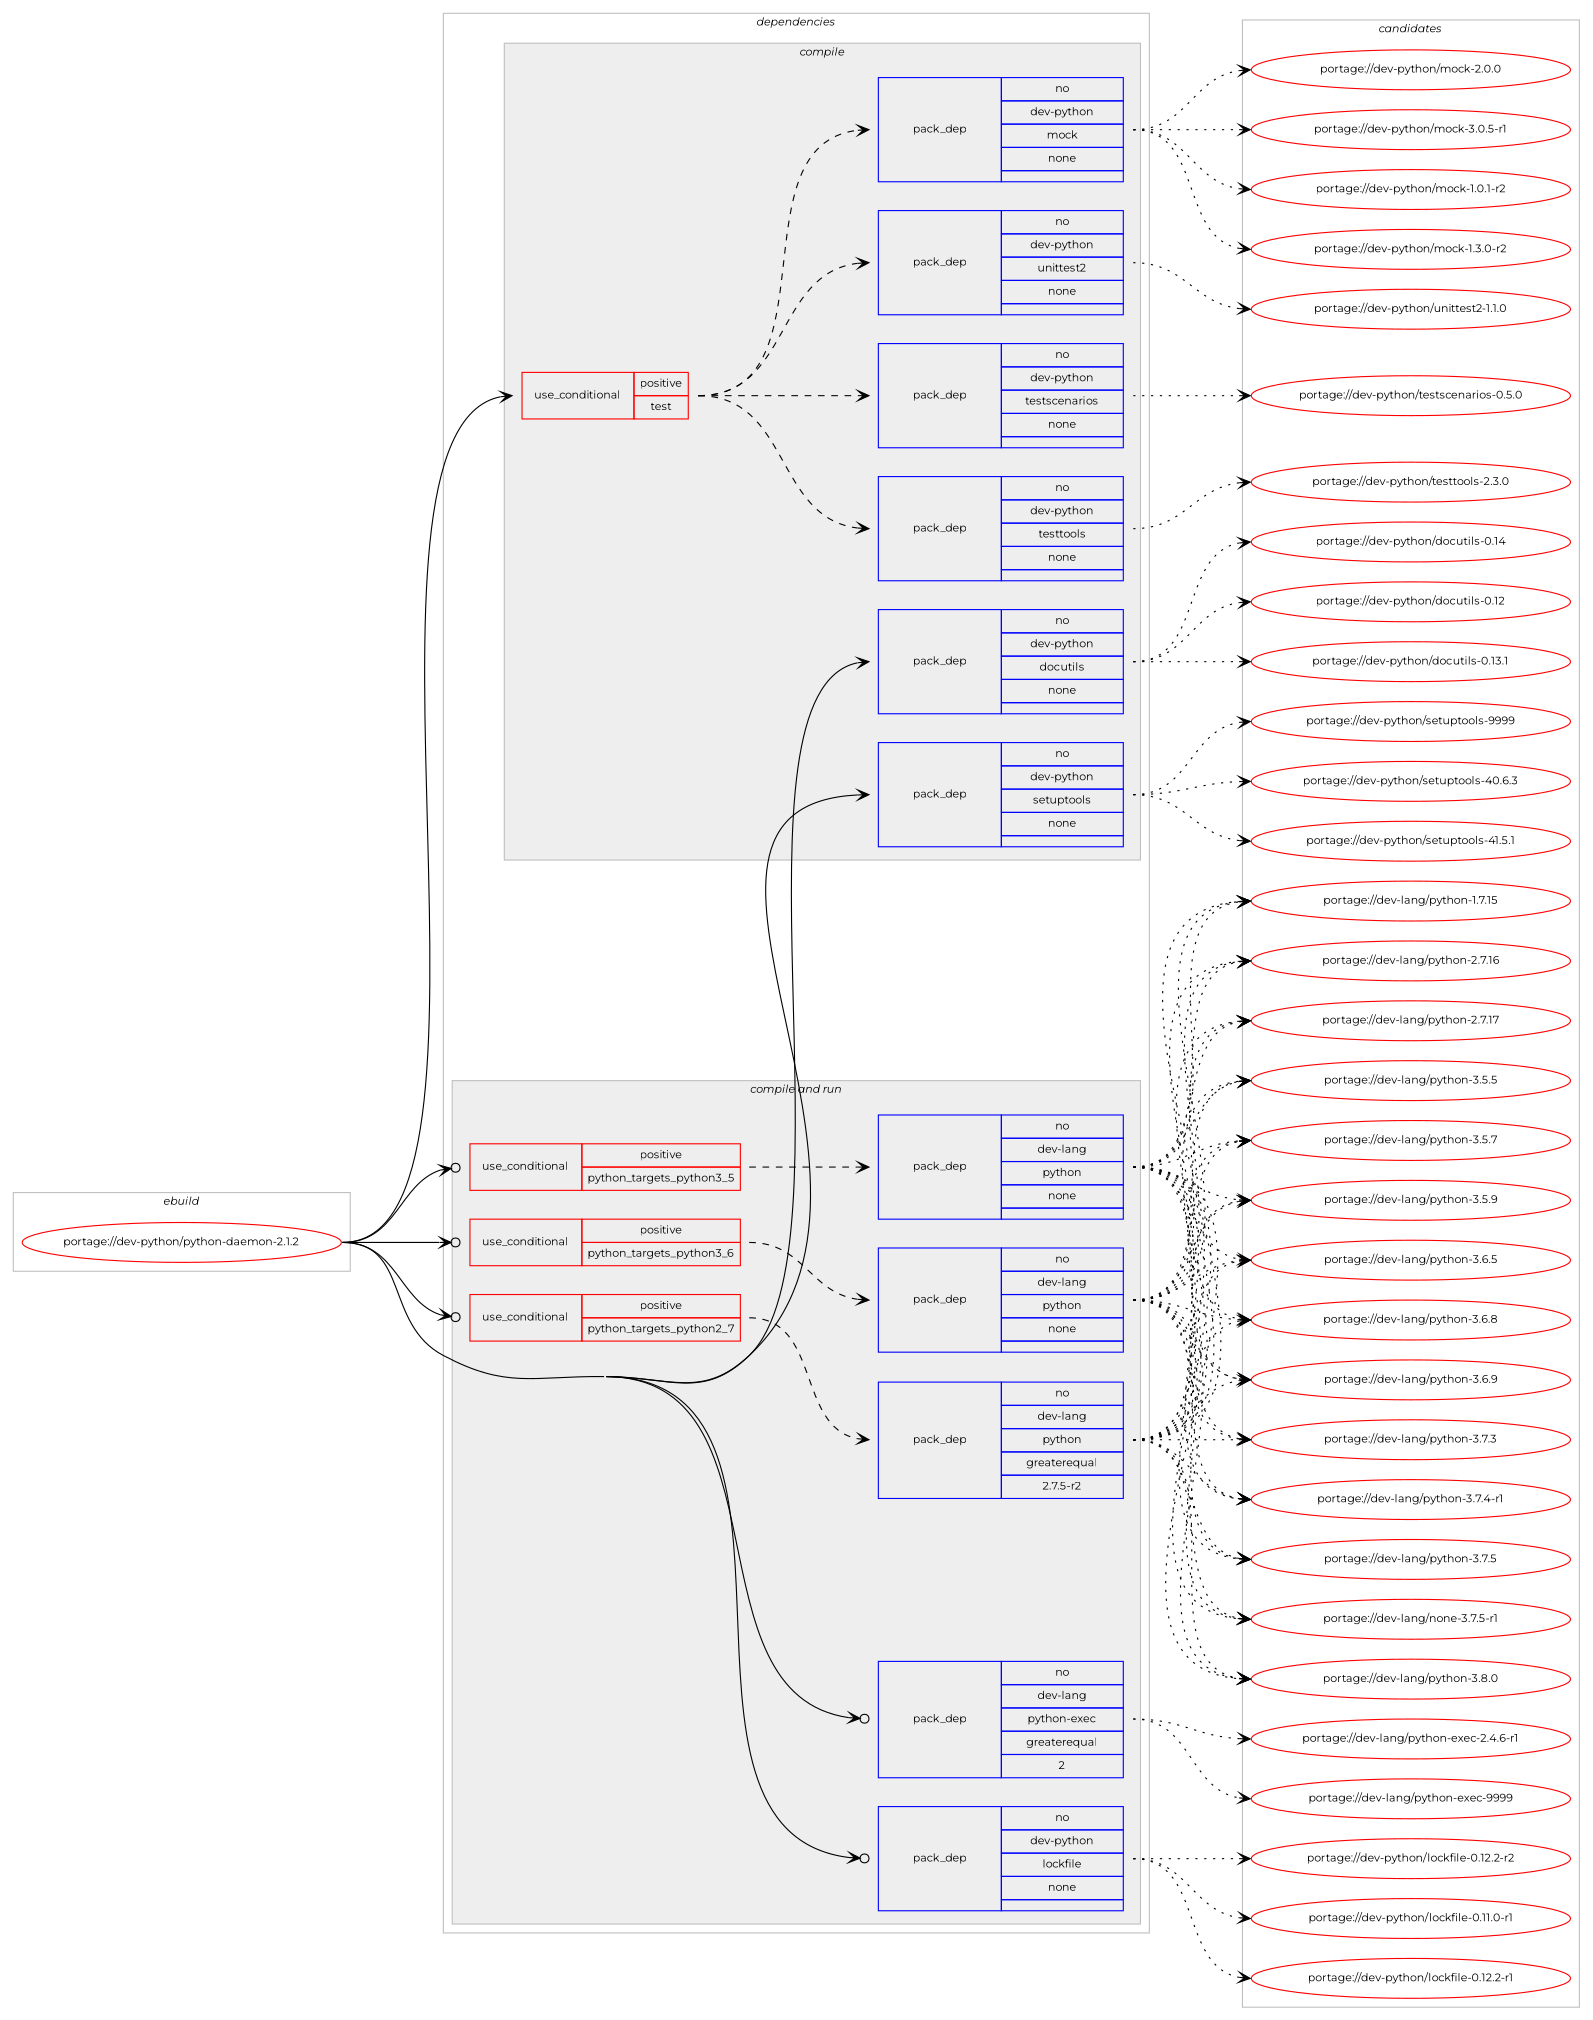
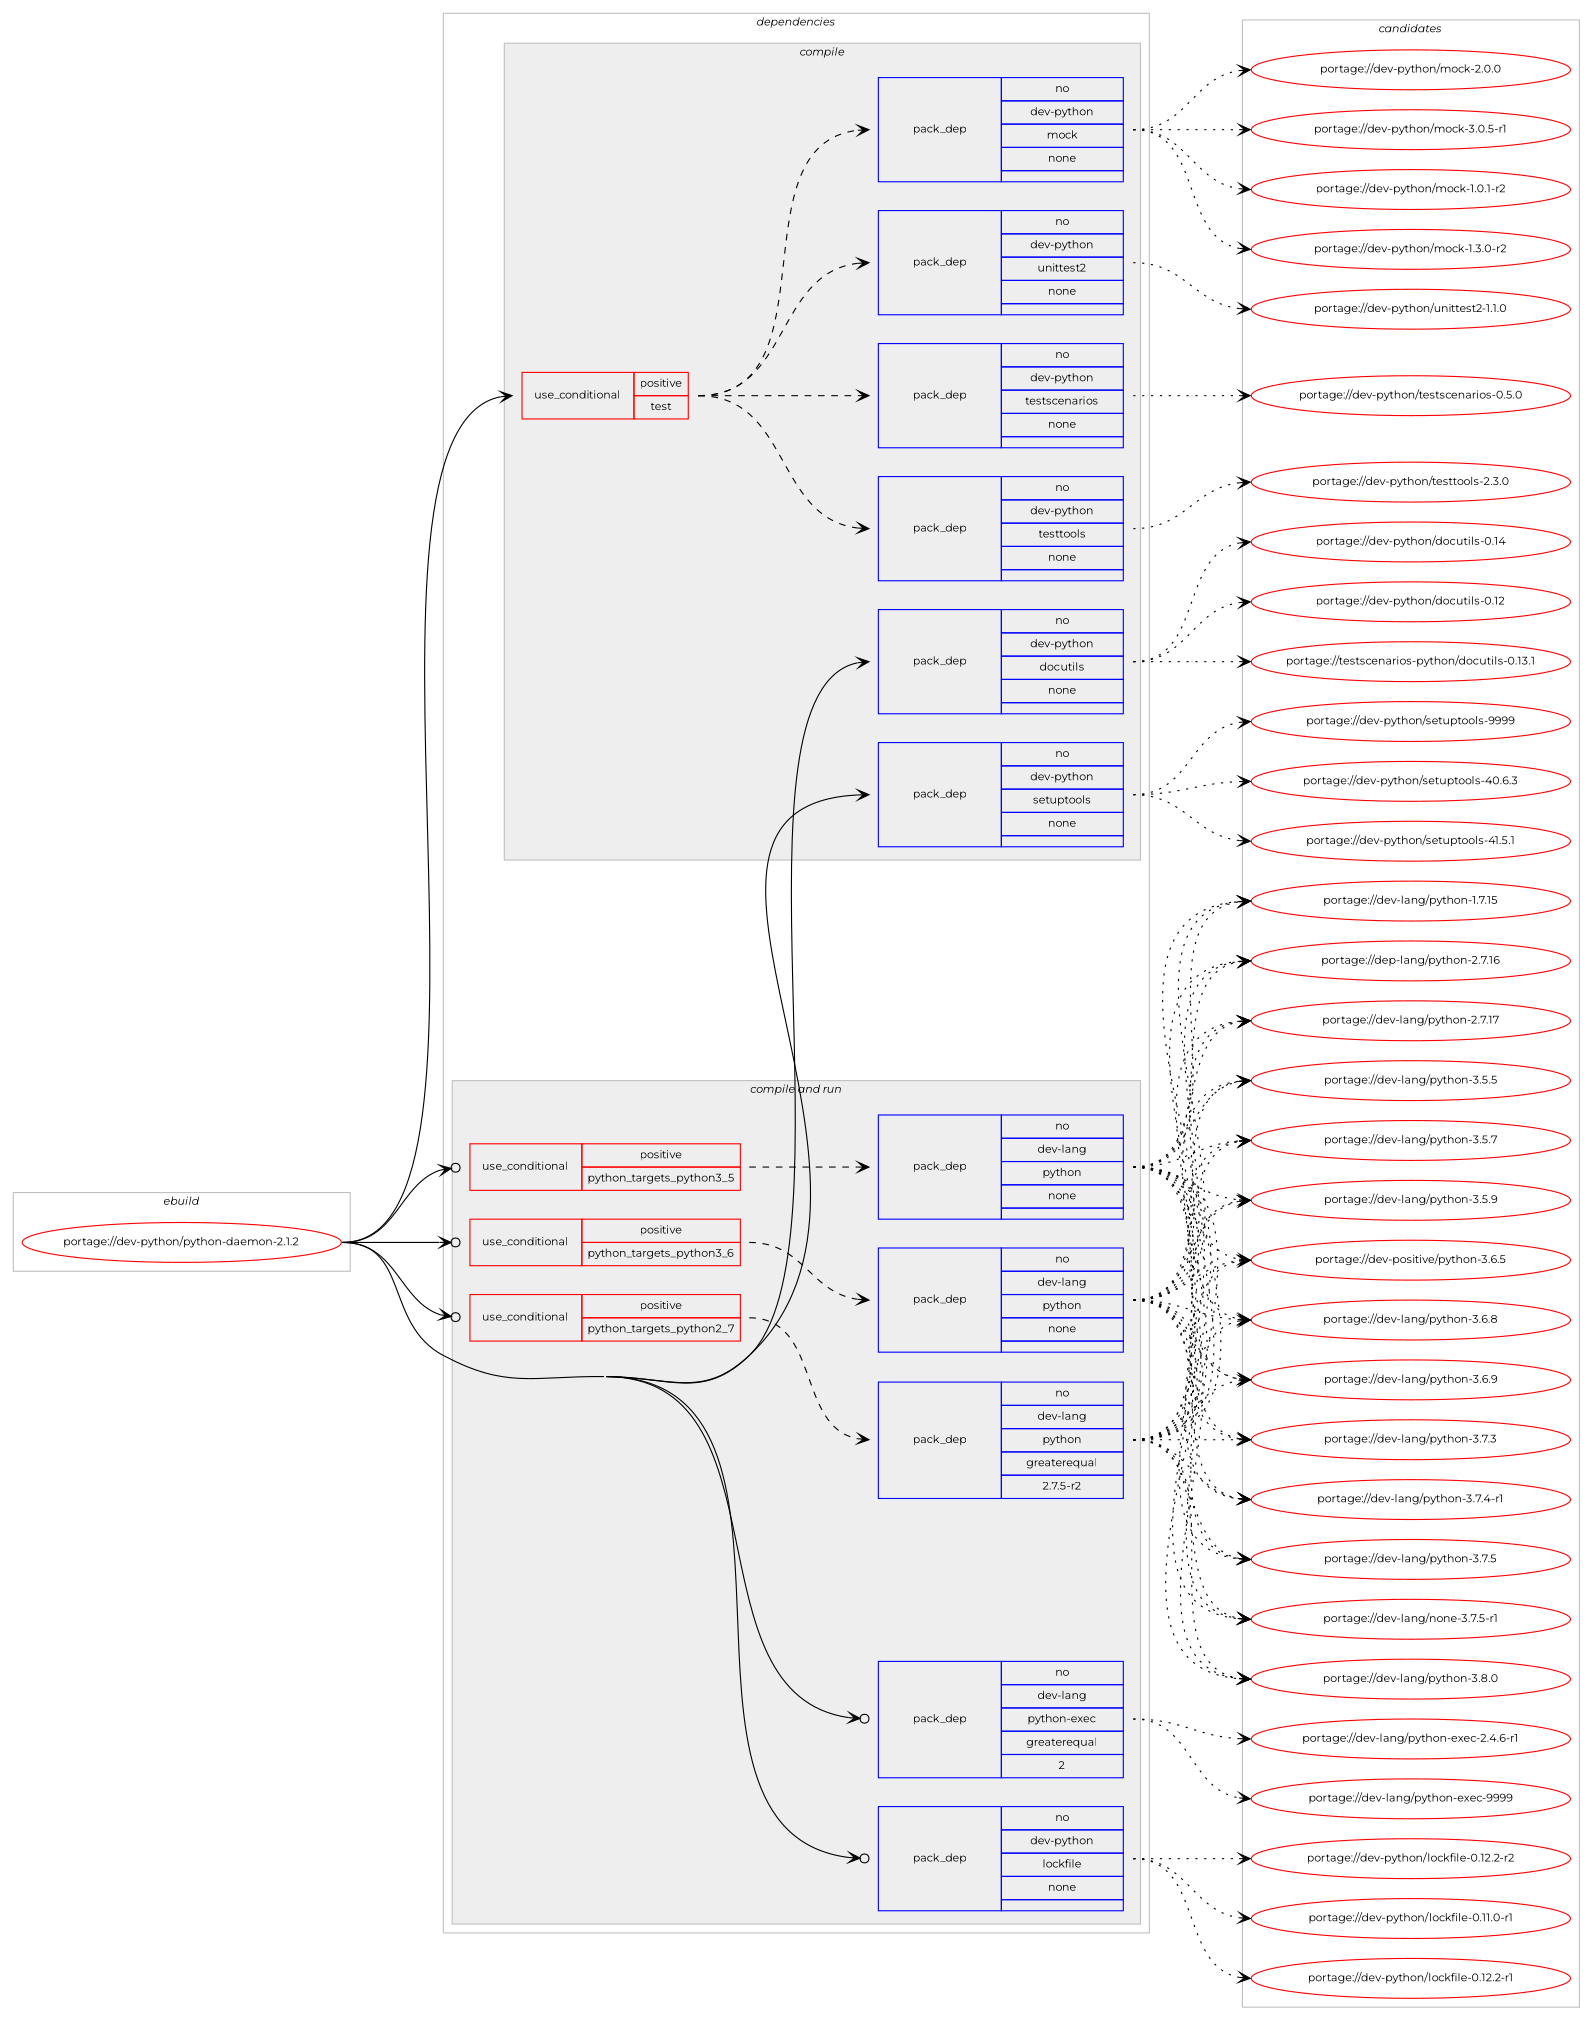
(1411, 662) -> (1411, 662)
(1411, 961) -> (1411, 961)
(1411, 1260) -> (1411, 1260)
